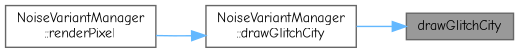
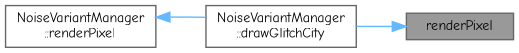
(460, 26) -> (460, 26)
(174, 36) -> (188, 17)
